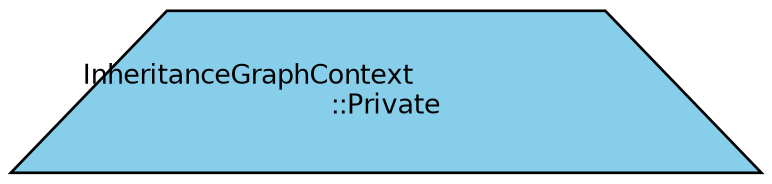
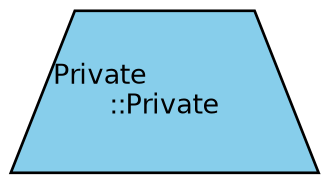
(386, 92) -> (165, 92)
